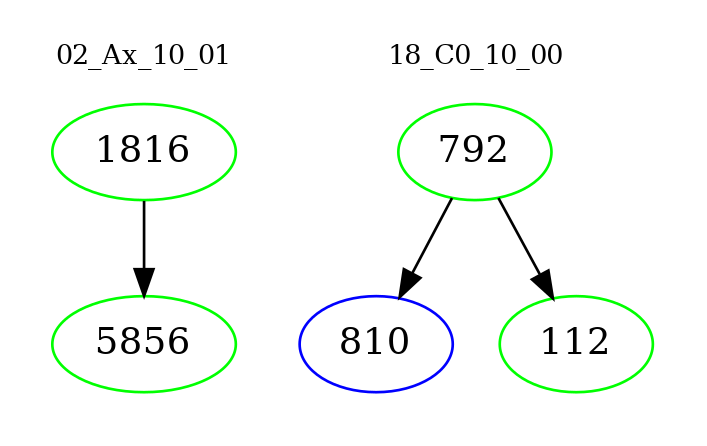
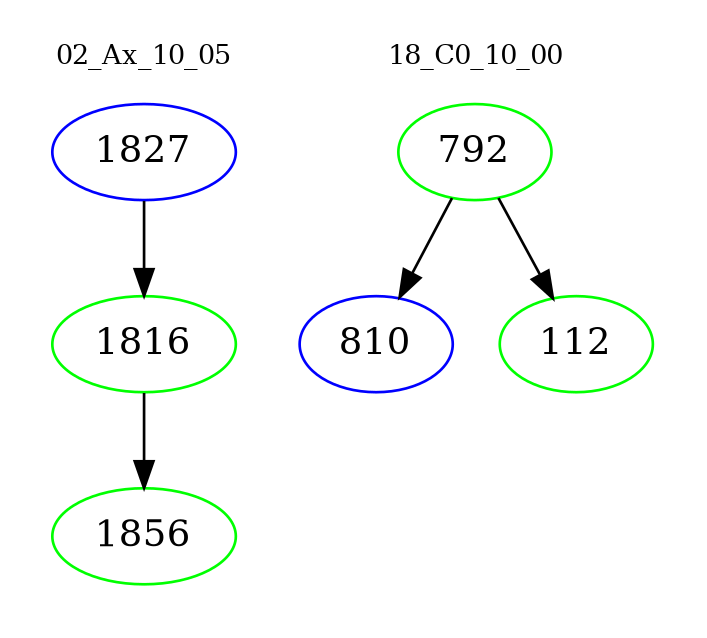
(144, 57) -> (144, 57)
none -> (144, 152)
(144, 344) -> (144, 536)
